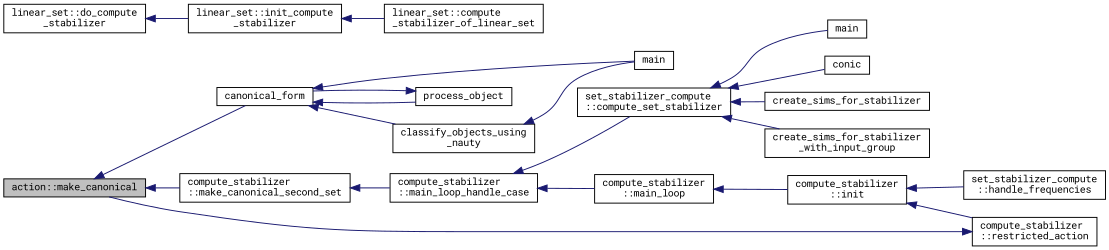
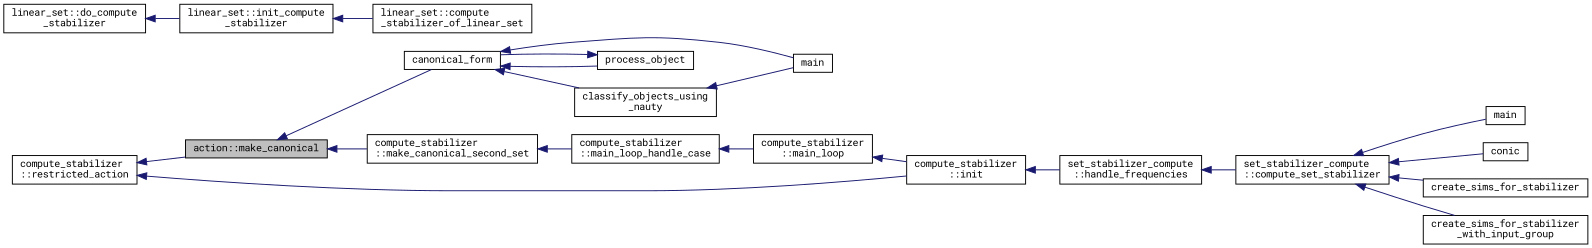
(577, 146) -> (1224, 170)
(944, 211) -> (527, 191)
